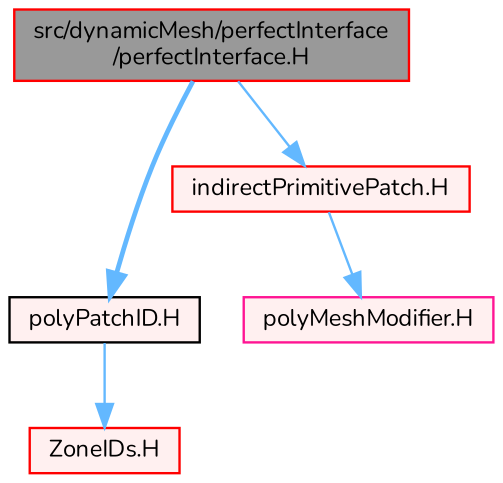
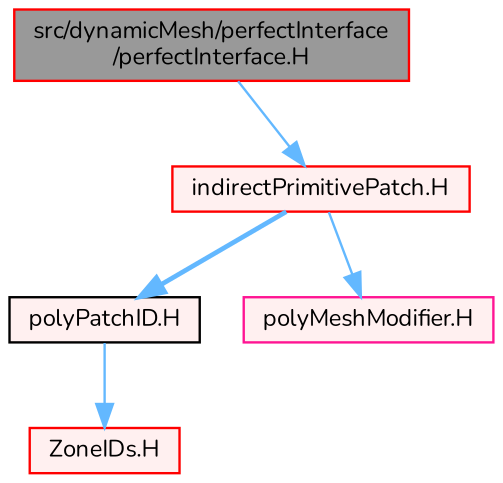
(149, 175) -> (223, 248)
